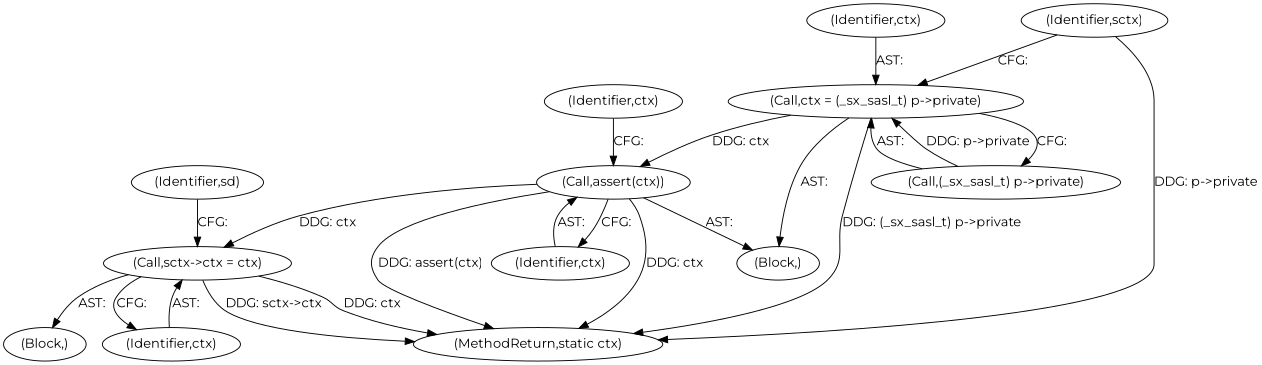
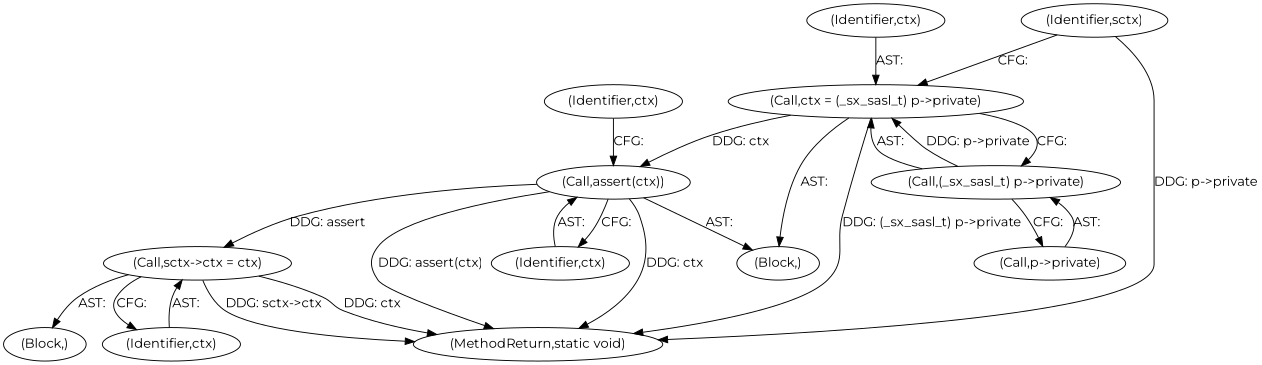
(197, 182) -> none
(328, 223) -> (328, 223)
none -> (1050, 263)
(538, 344) -> (538, 344)
